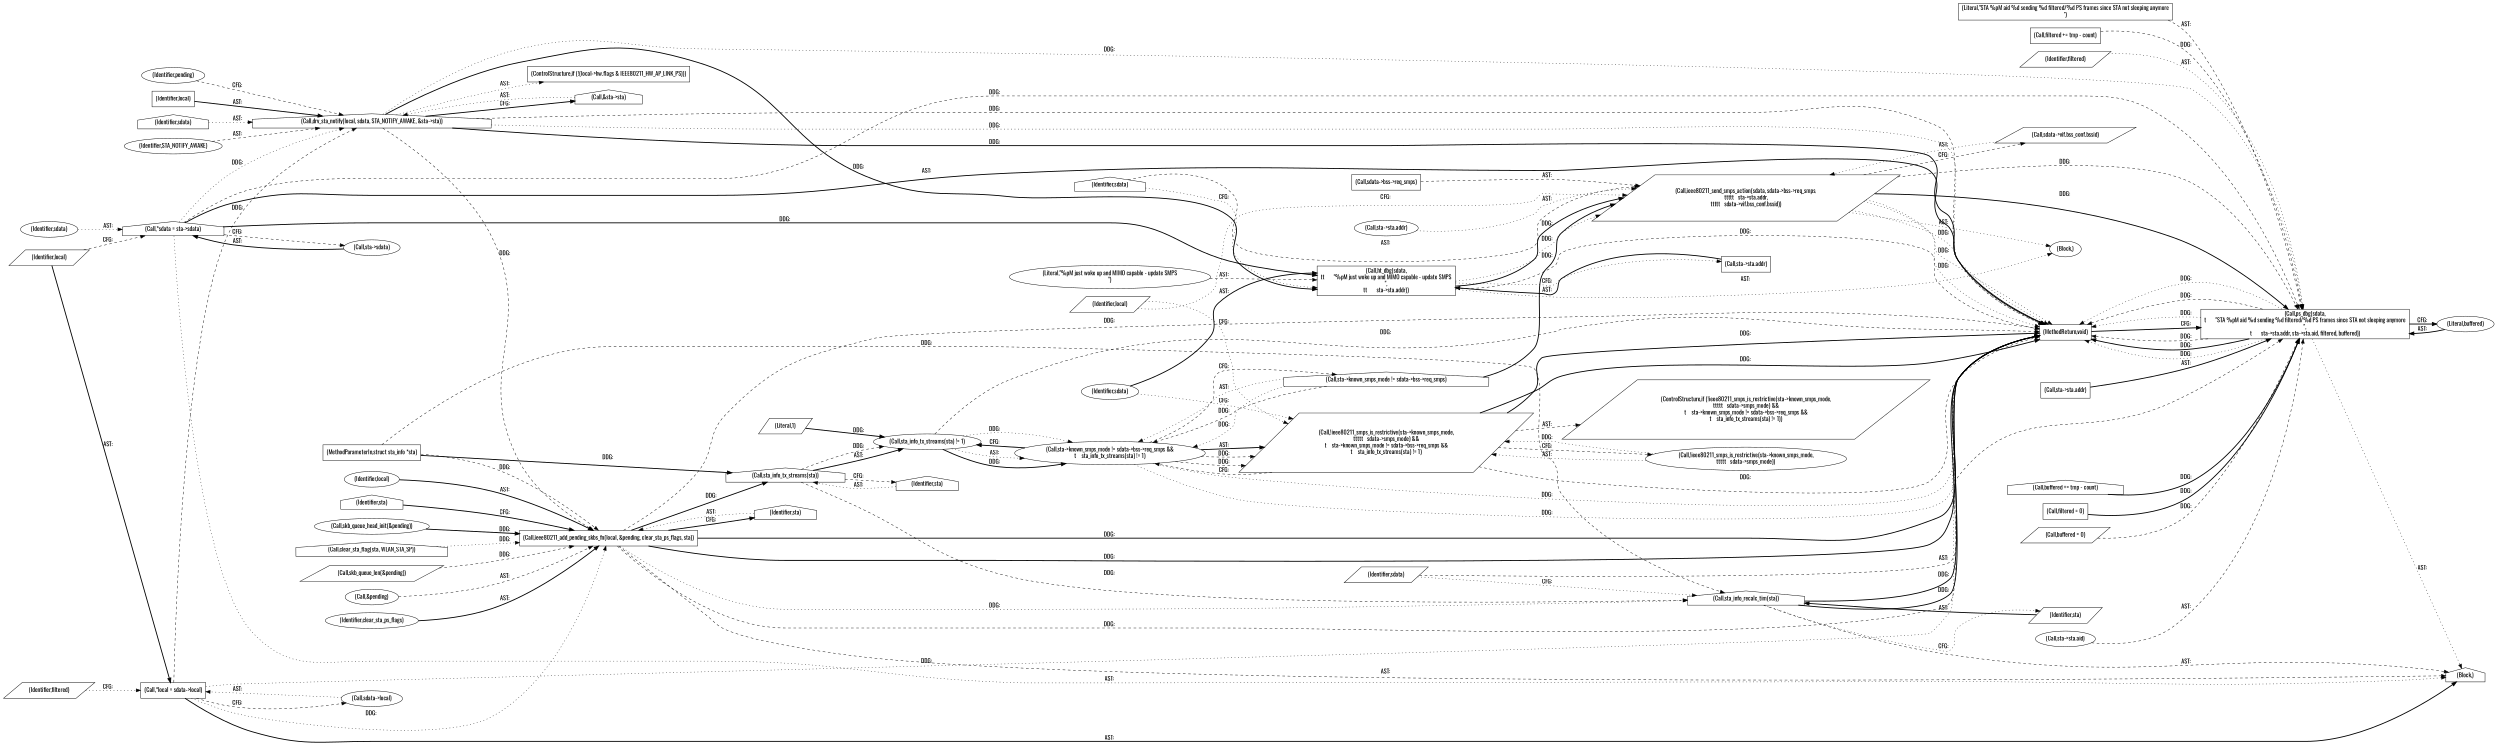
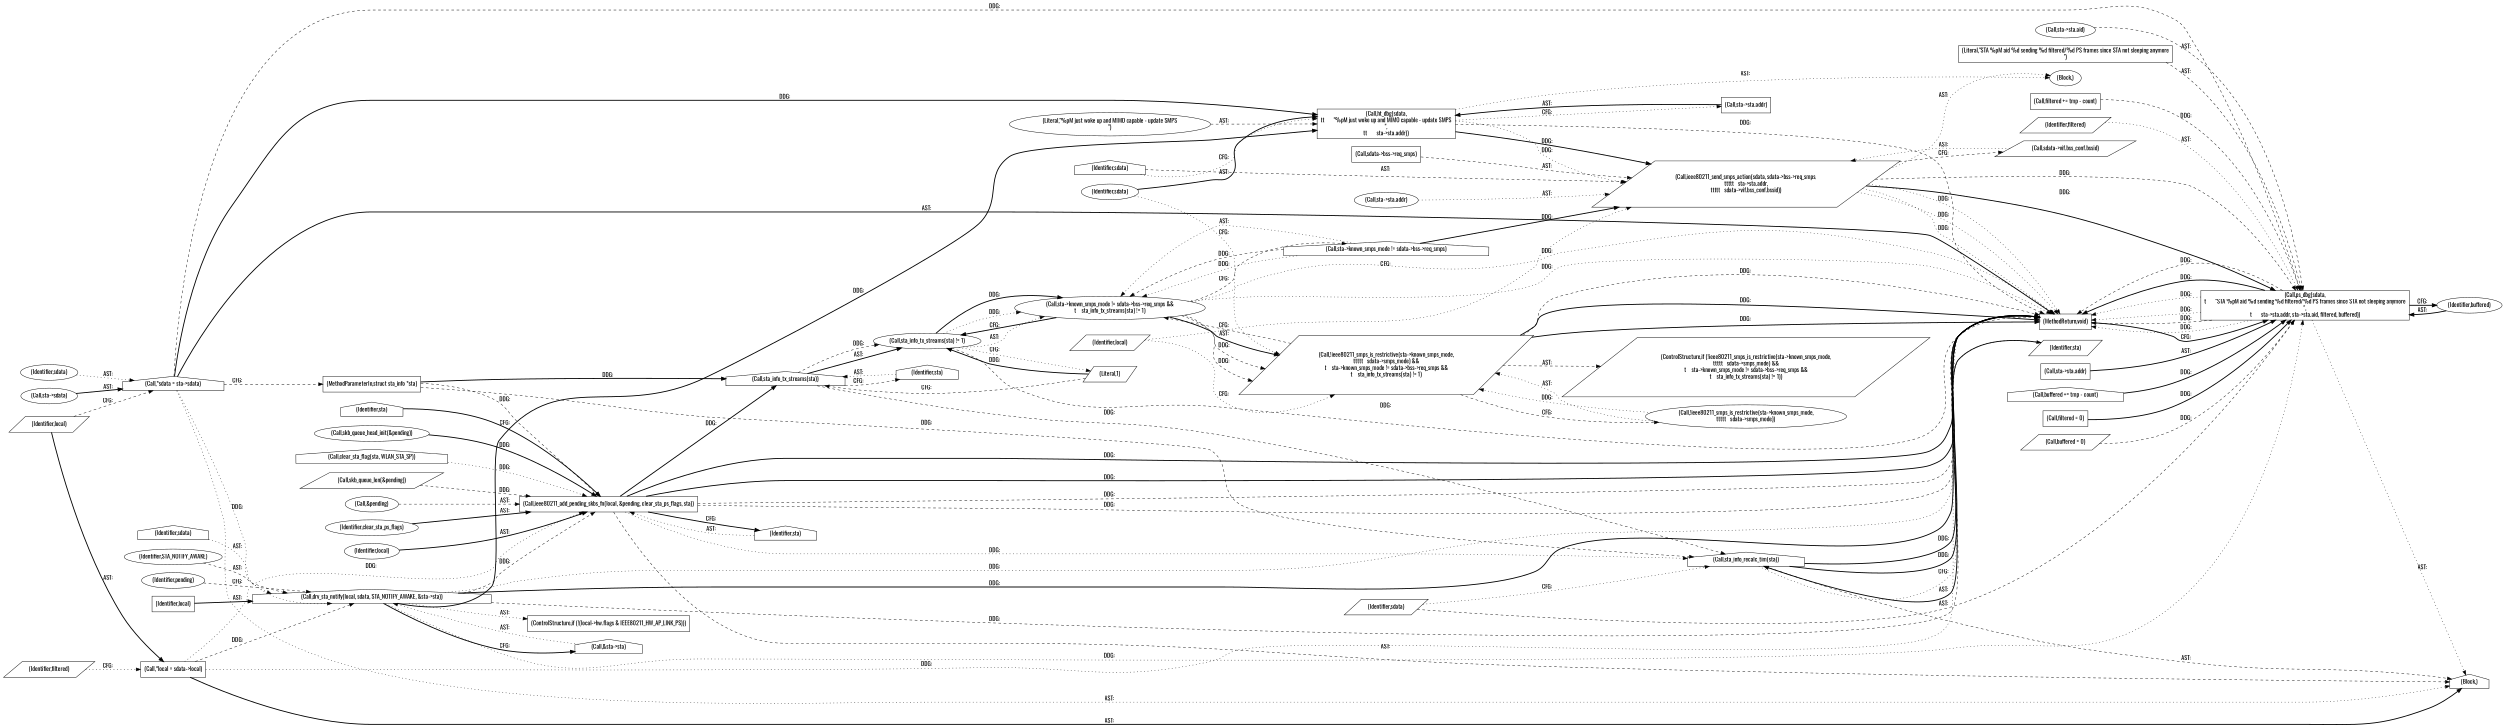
(282, 240) -> (271, 384)
(2465, 324) -> (2469, 305)
none -> (1022, 359)
none -> (958, 393)
(372, 699) -> none
